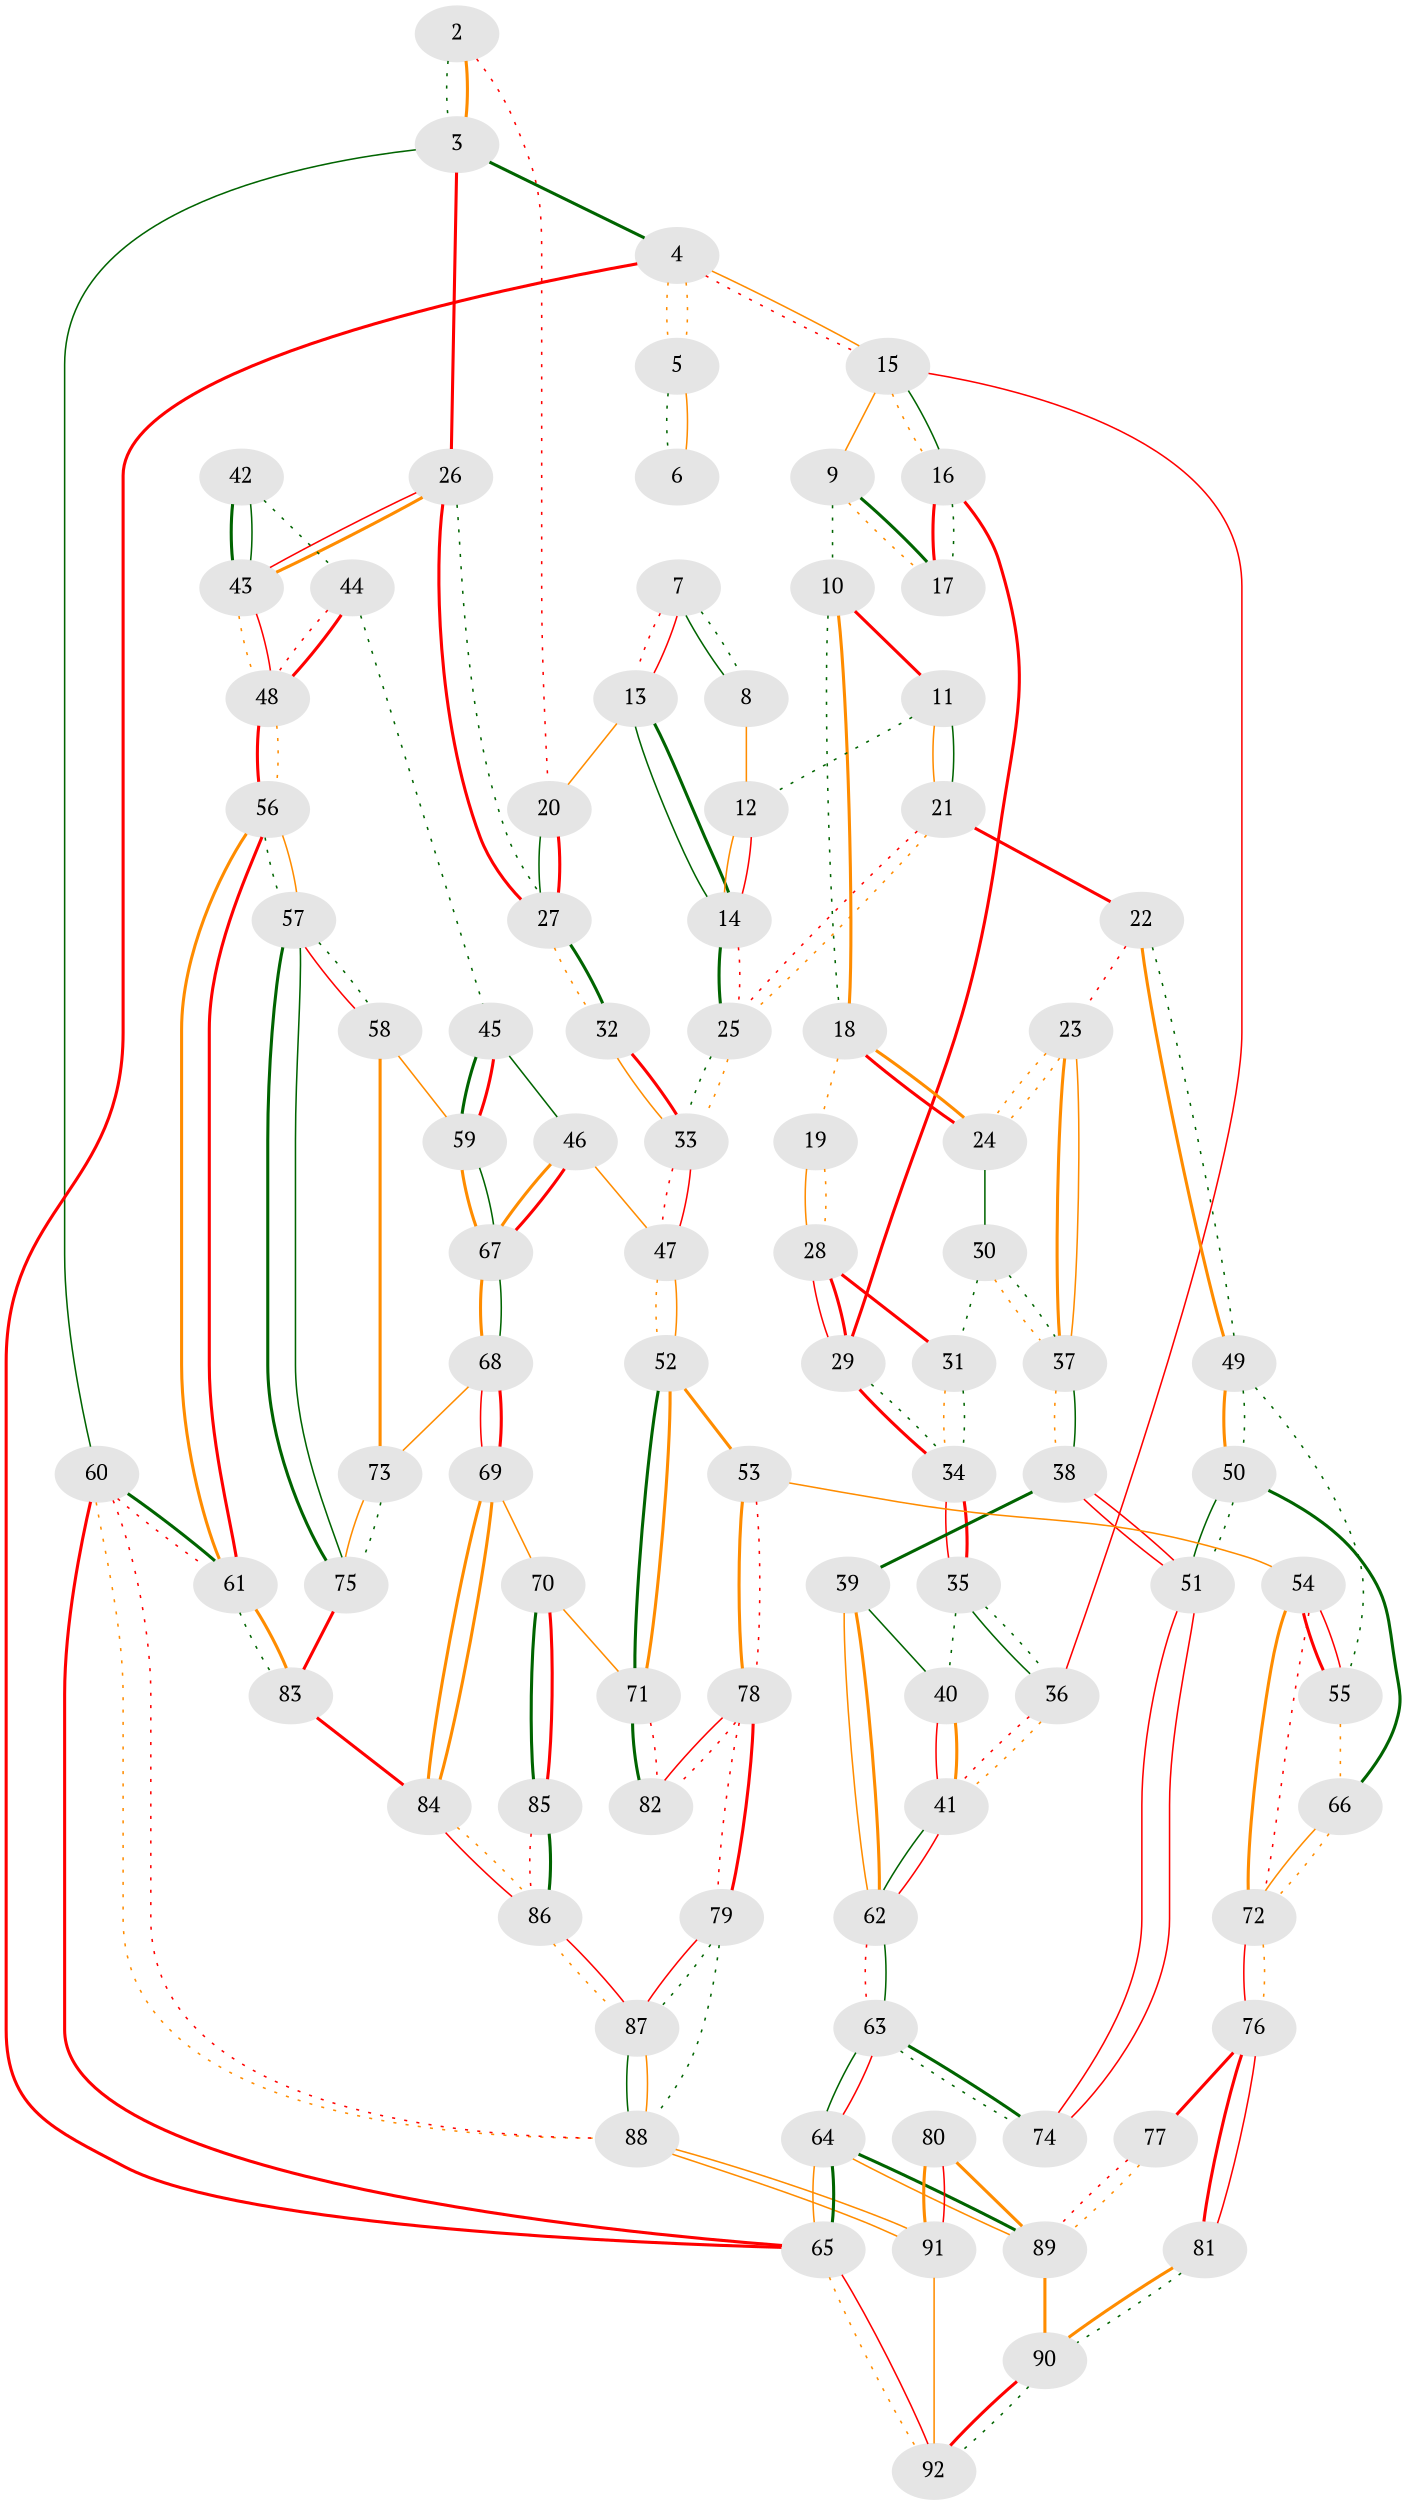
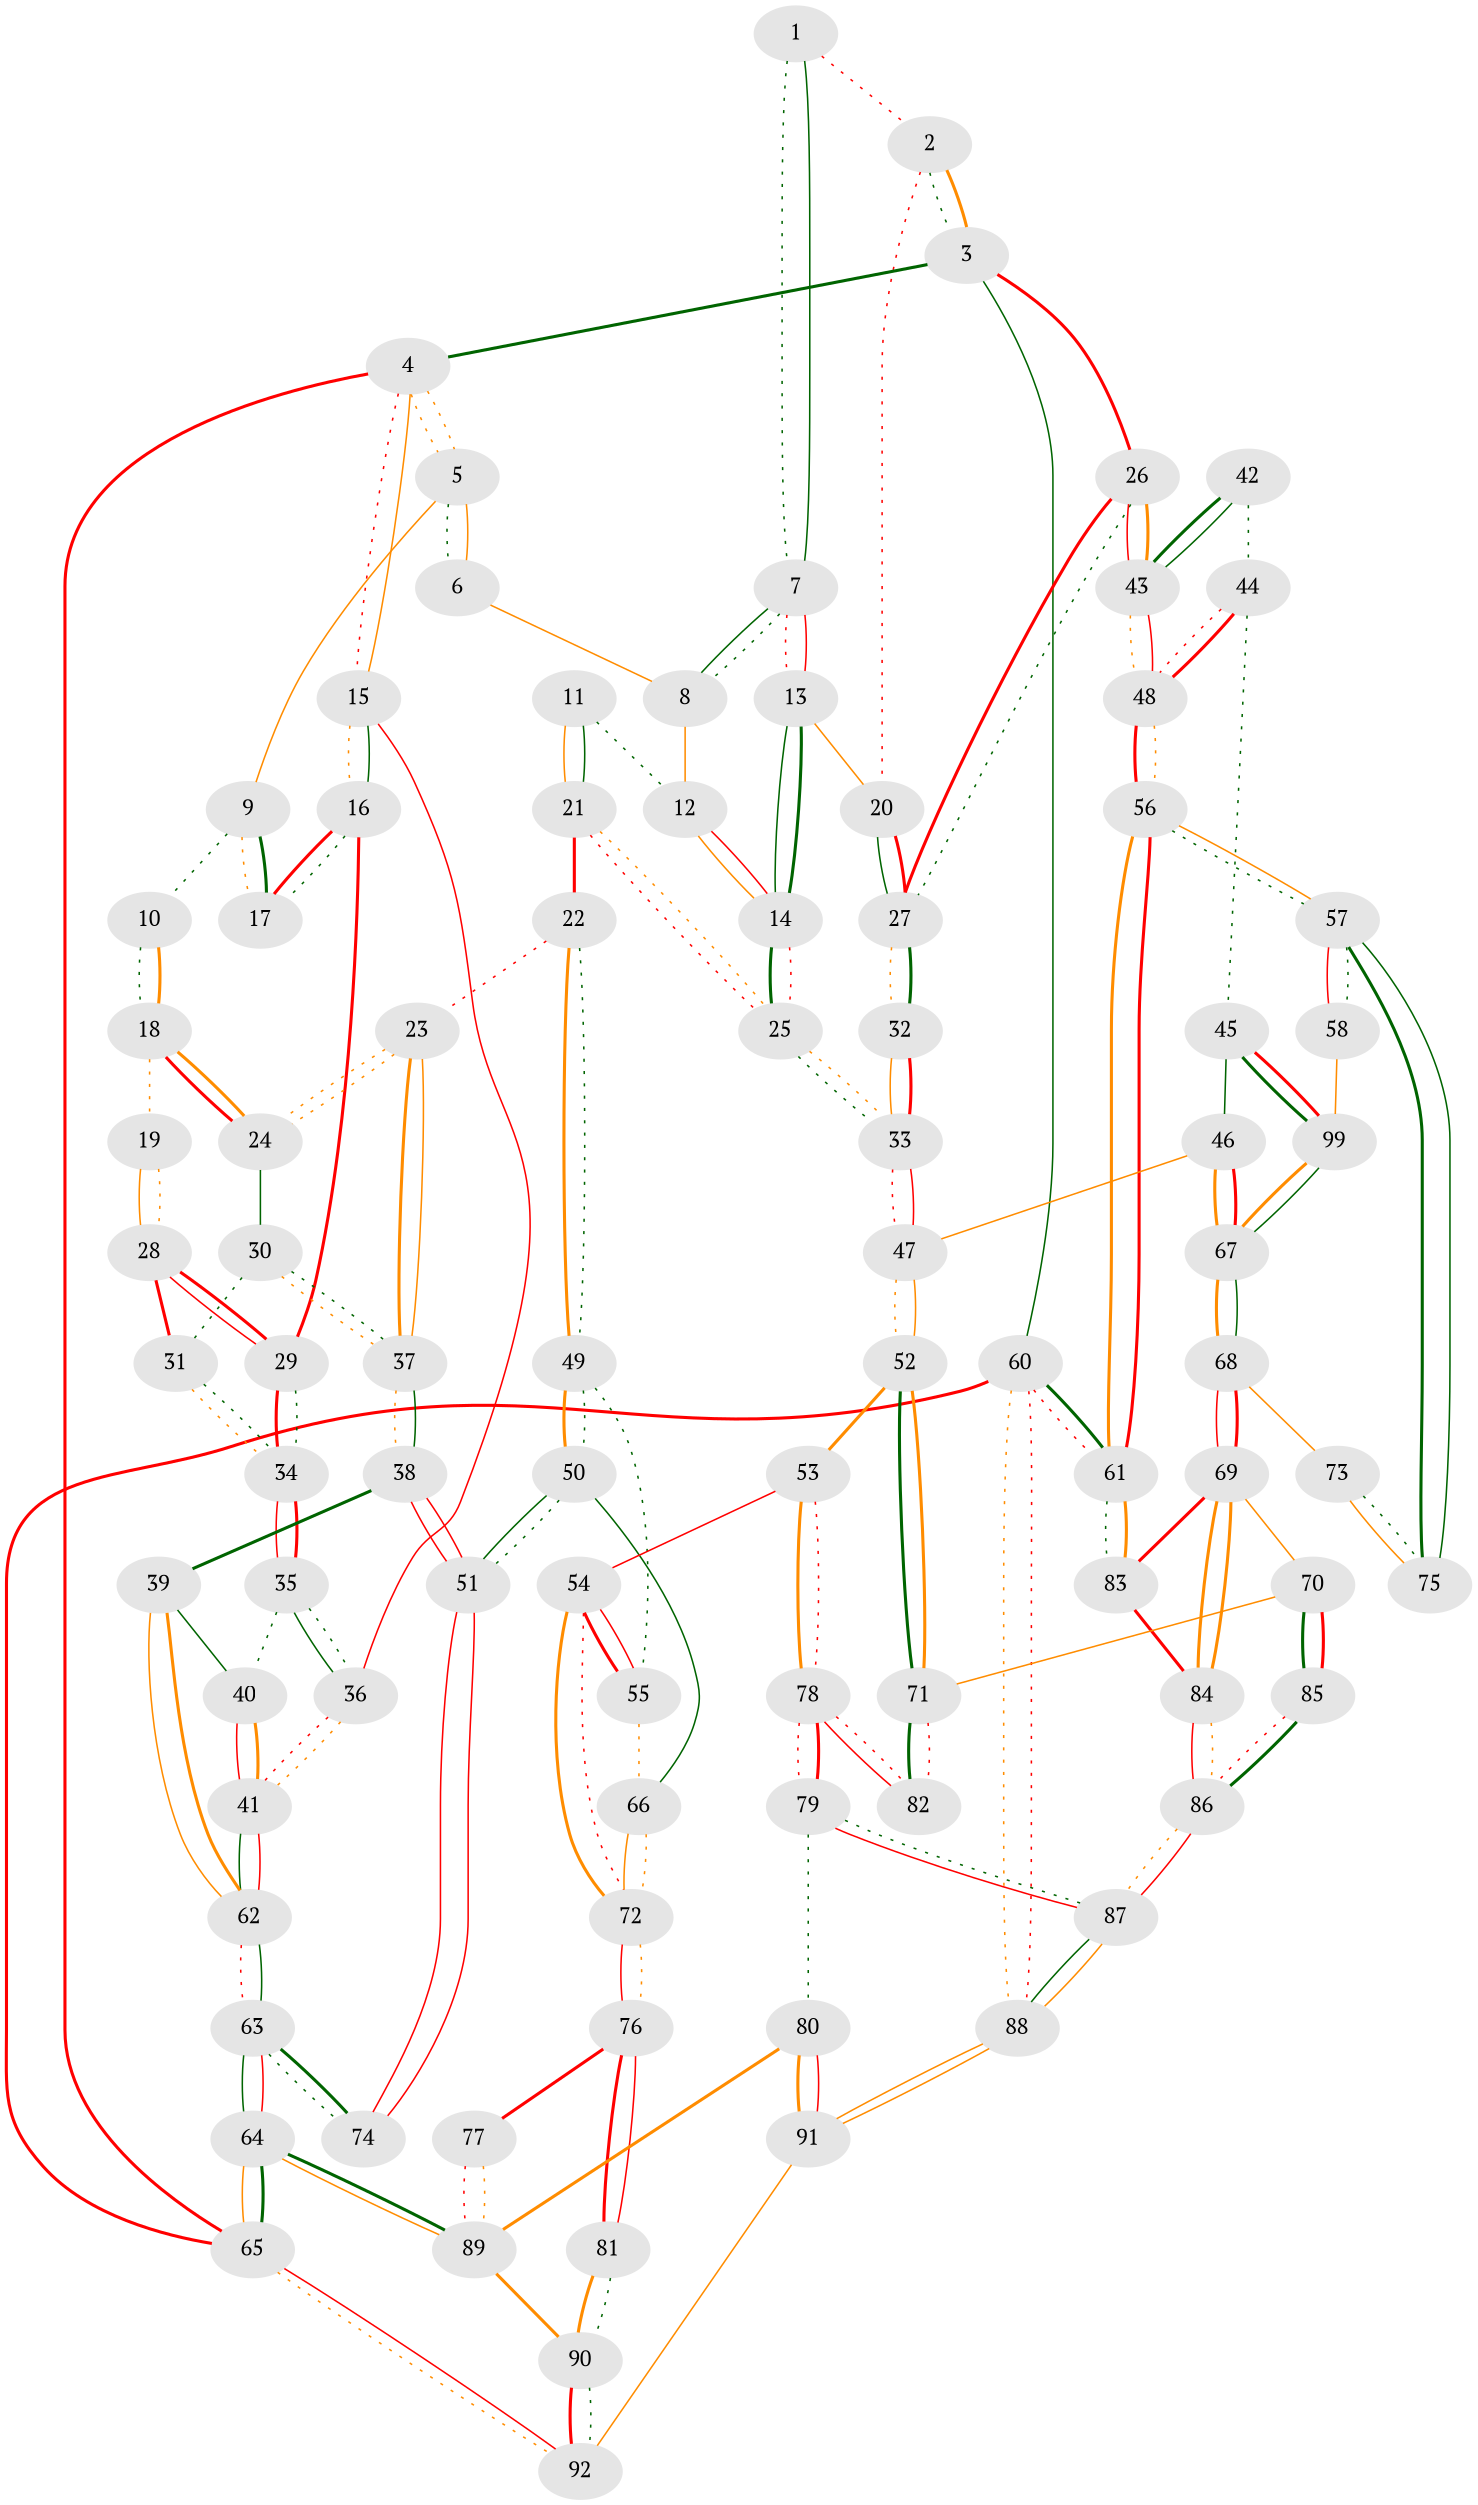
none -> (796, 34)
(860, 422) -> (329, 631)
none -> (571, 643)
(888, 643) -> none
(465, 1142) -> (1335, 1142)
(380, 1252) -> none
(1032, 1518) -> (694, 1529)
(1387, 1615) -> (682, 1633)
(319, 1641) -> (1172, 1529)
(700, 2034) -> (808, 1917)
